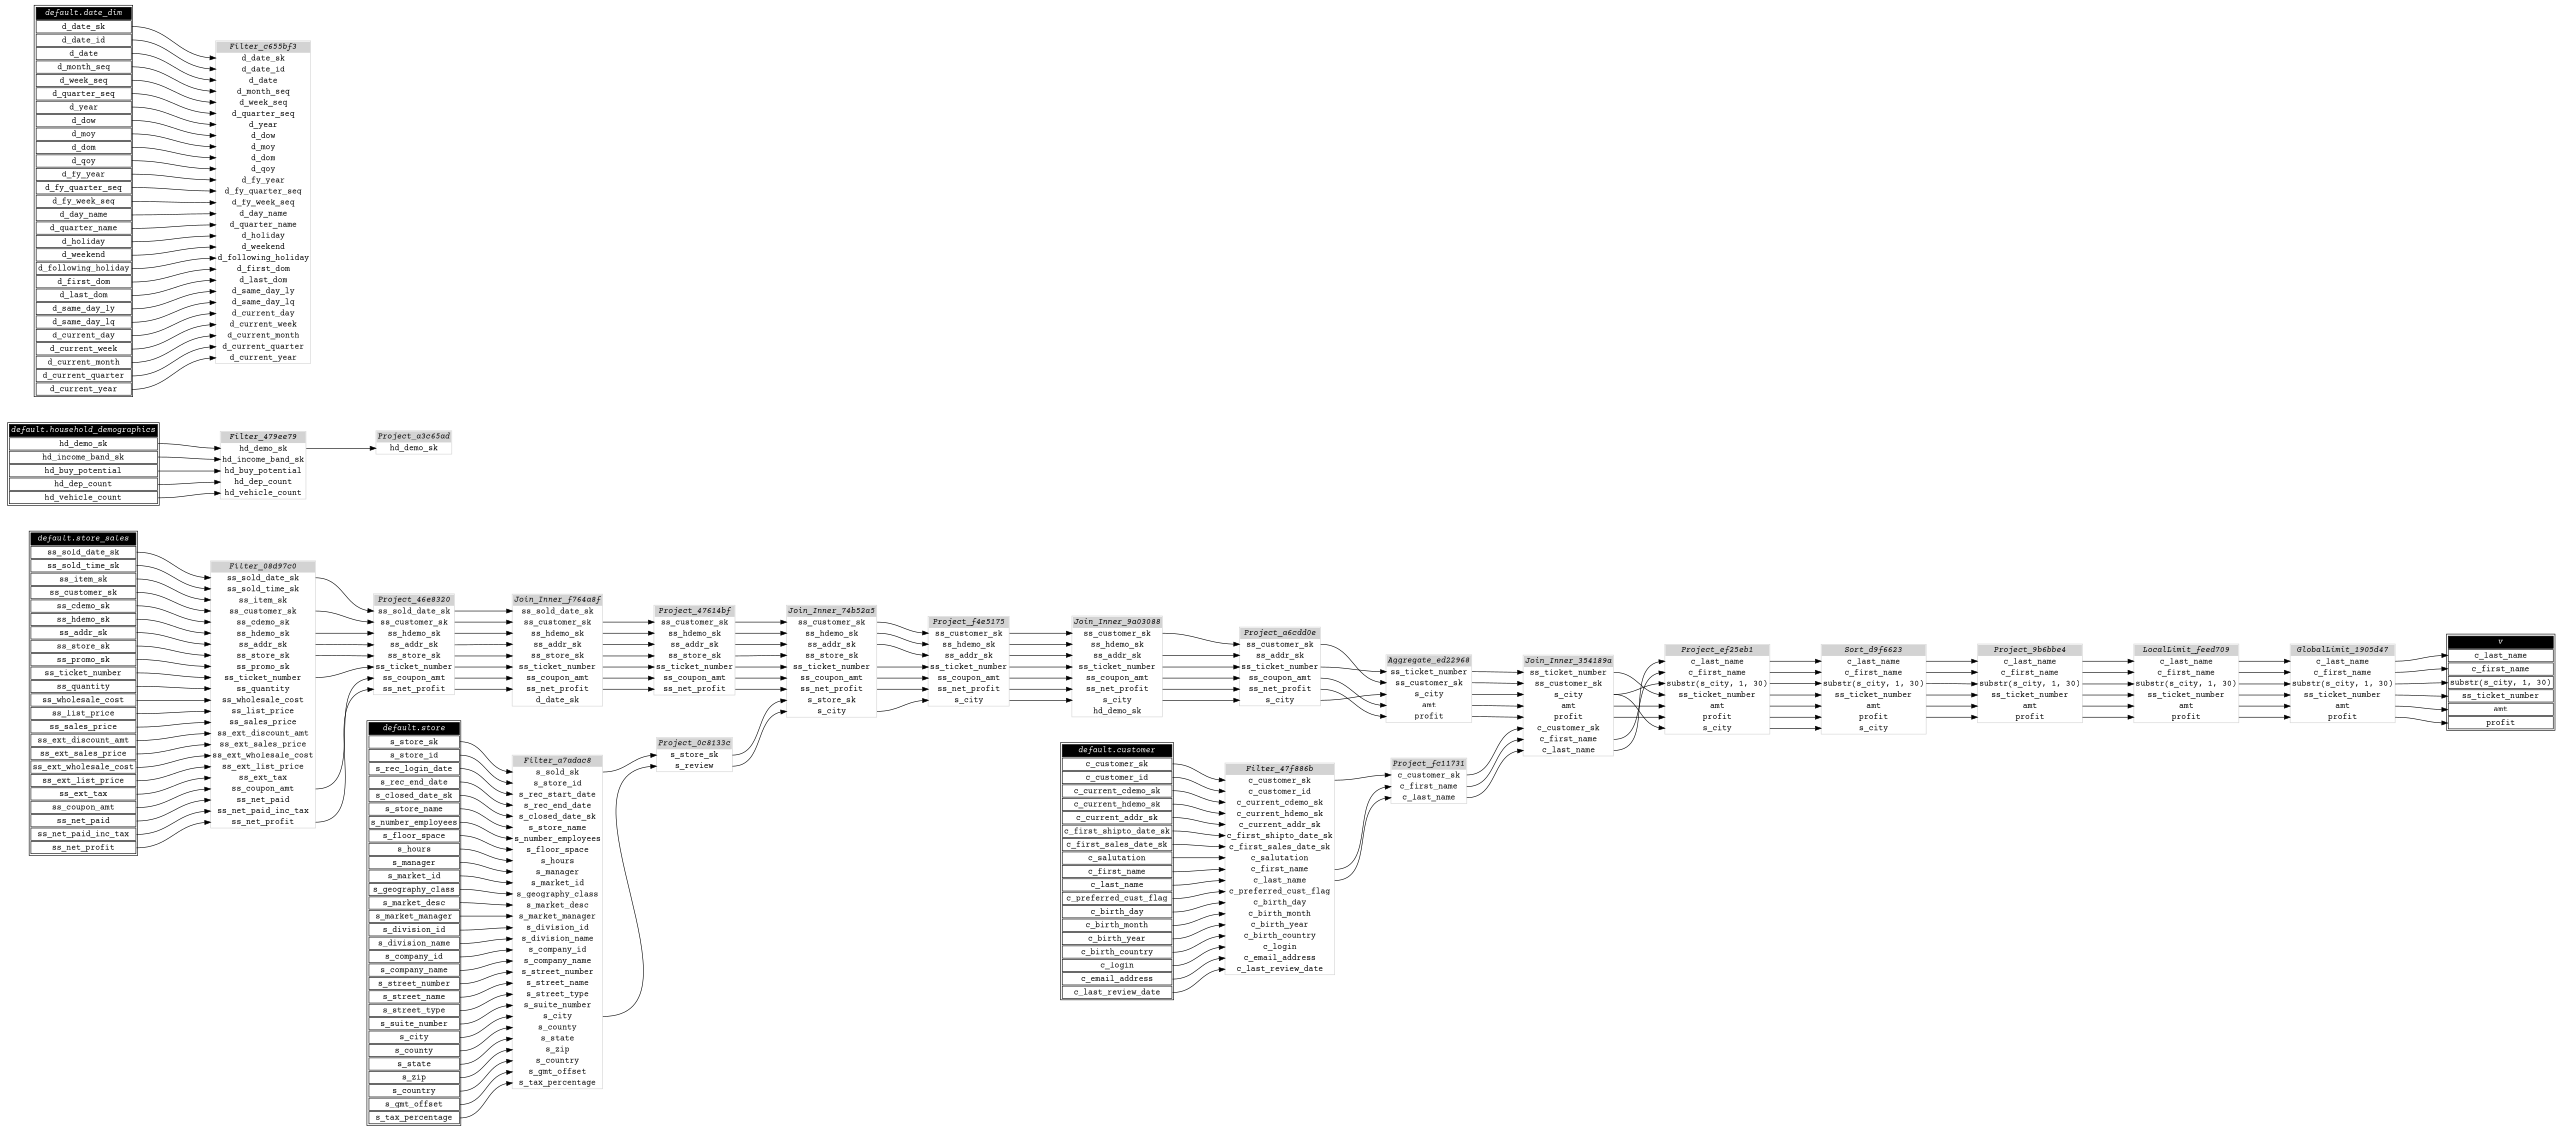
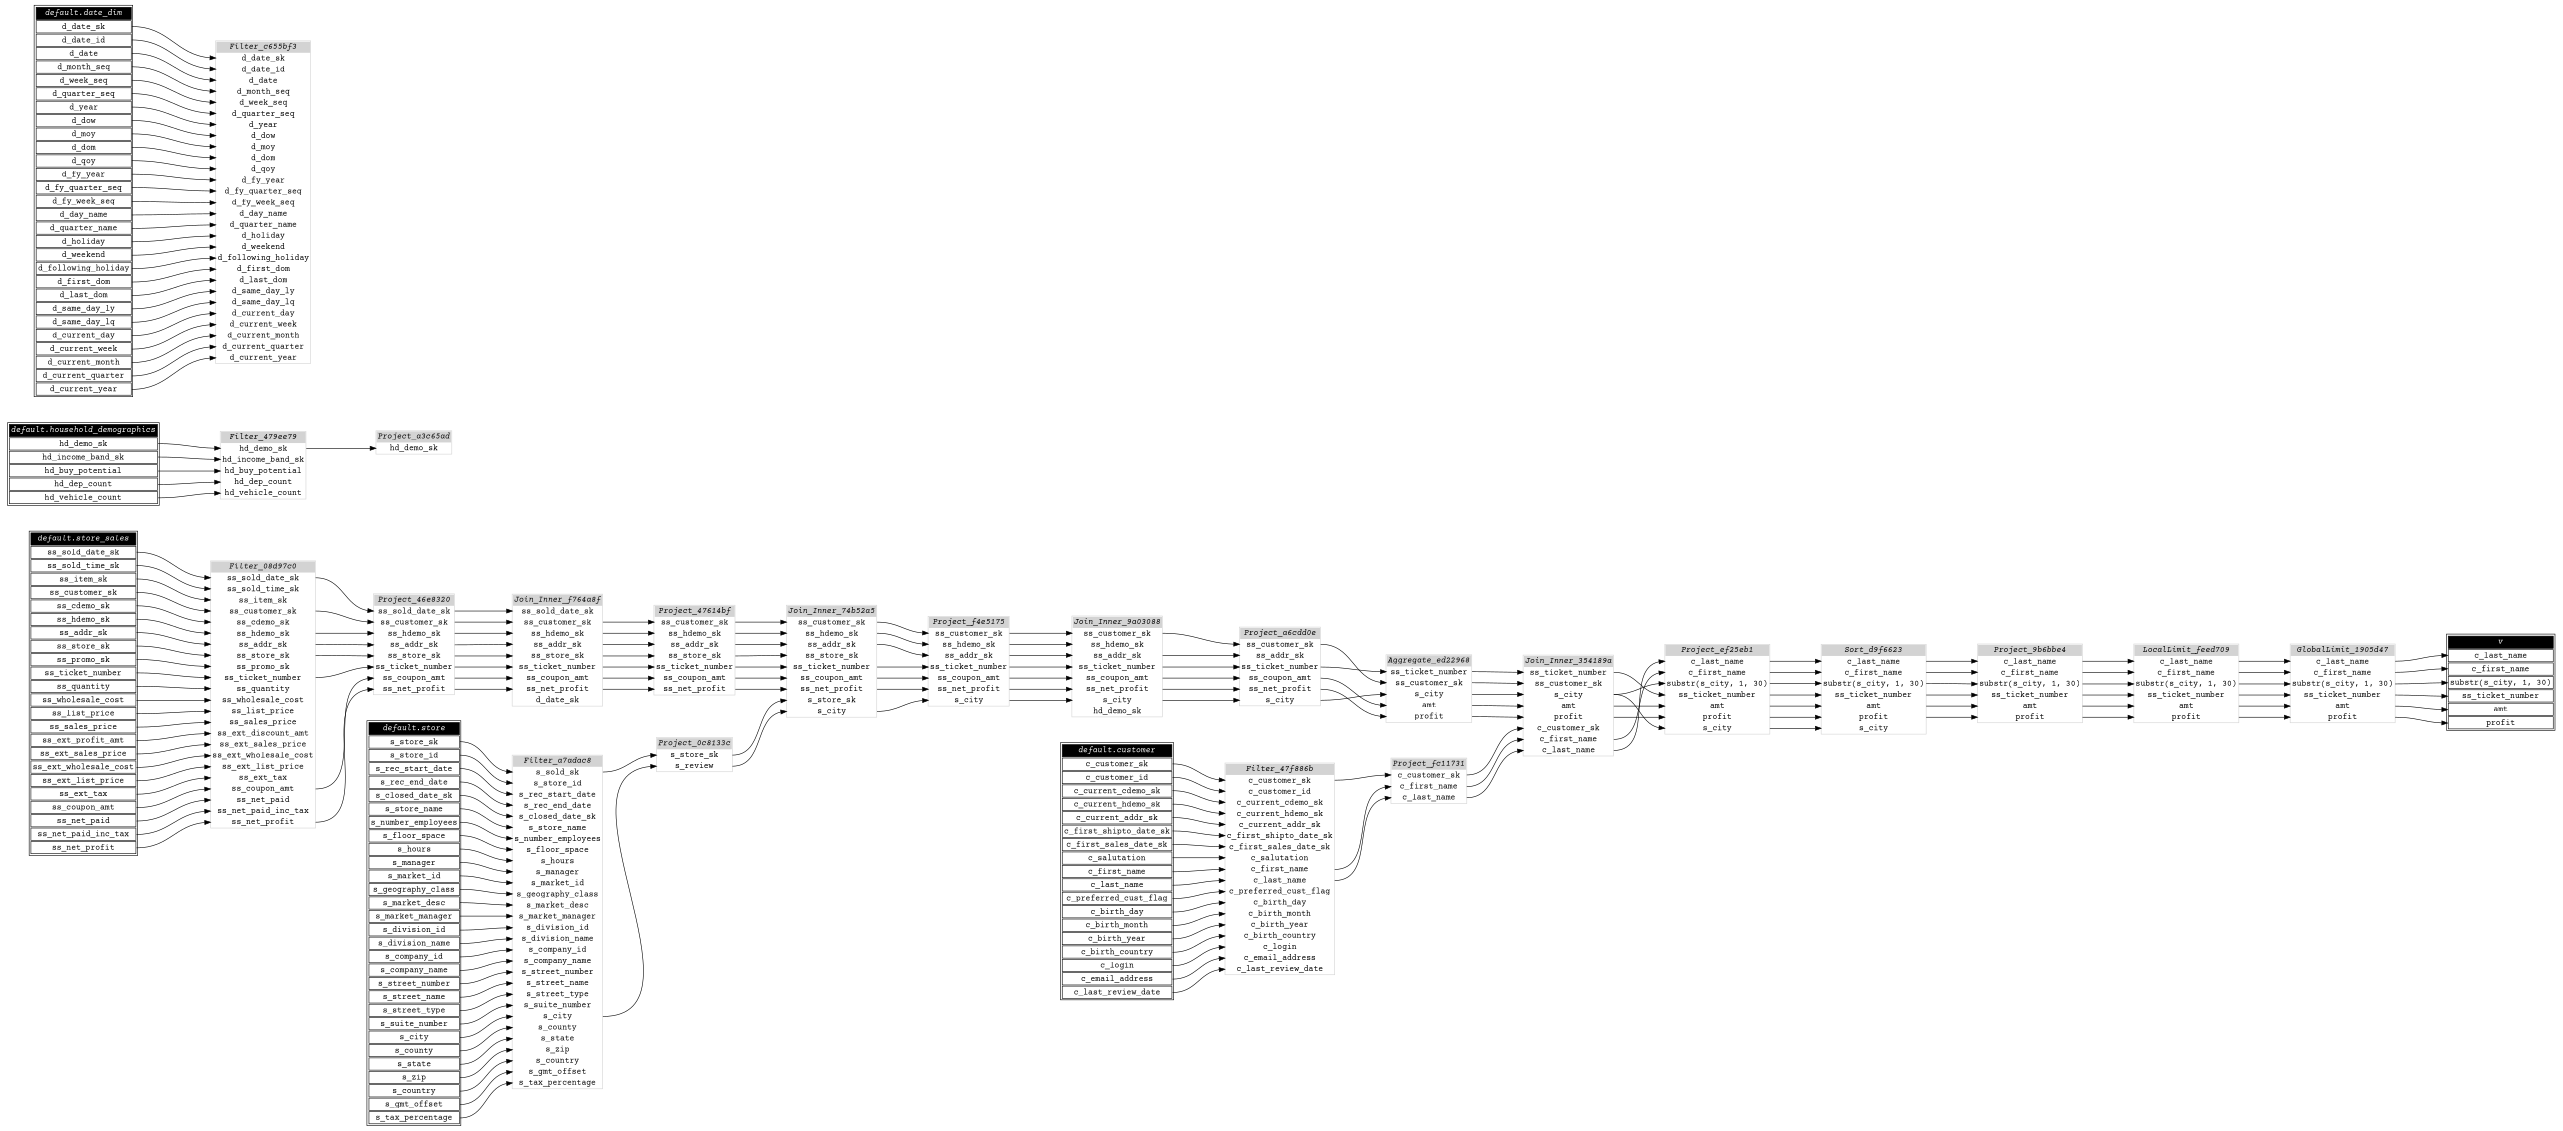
(83, 740) -> (83, 740)
(414, 769) -> (414, 769)
